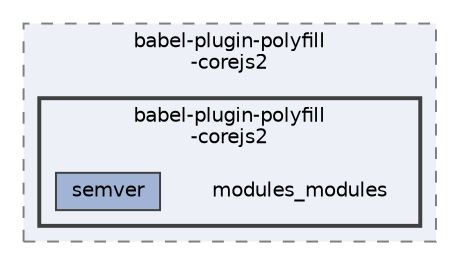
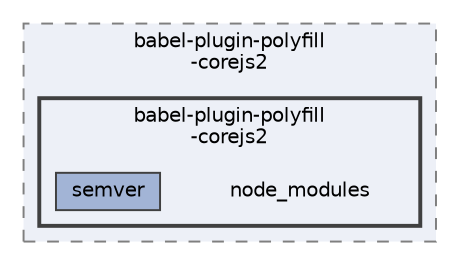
(300, 191) -> (300, 191)
